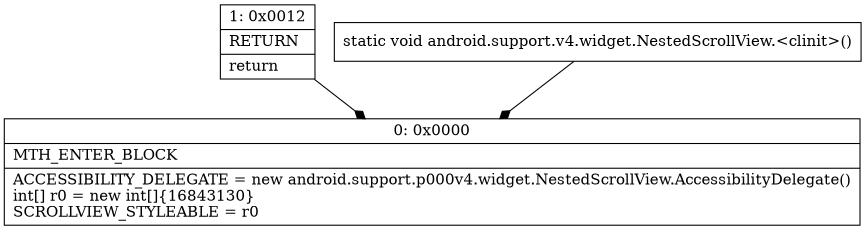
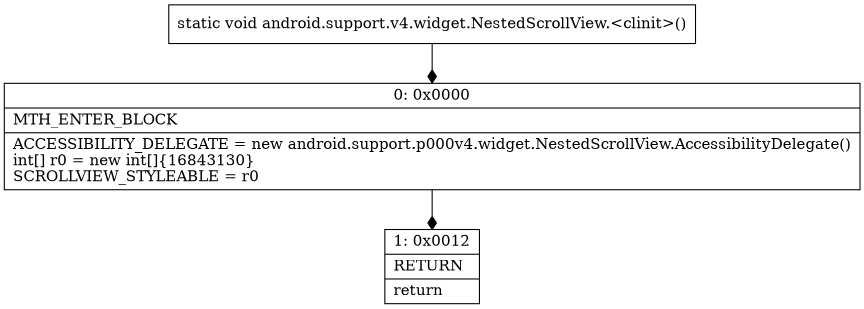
(334, 95) -> (432, 203)
